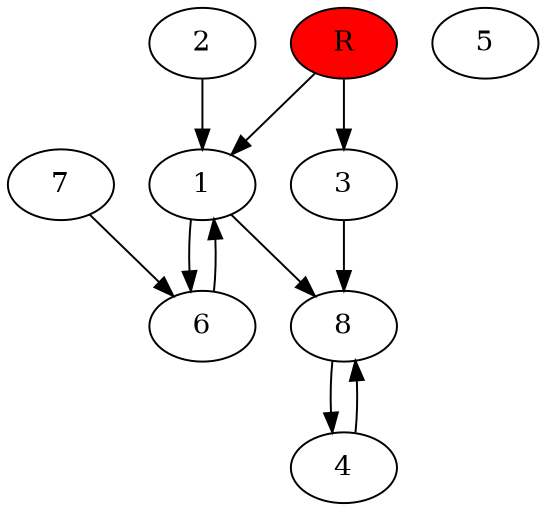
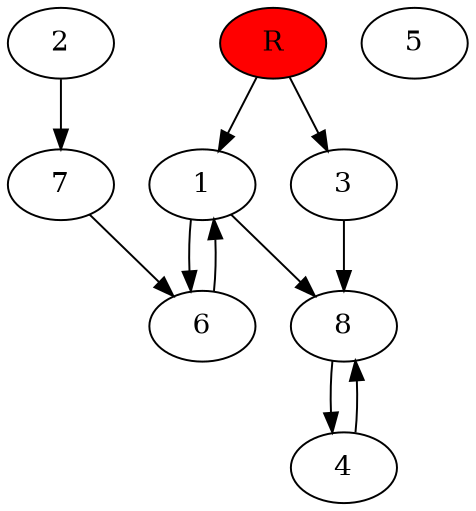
(202, 104) -> (61, 104)
